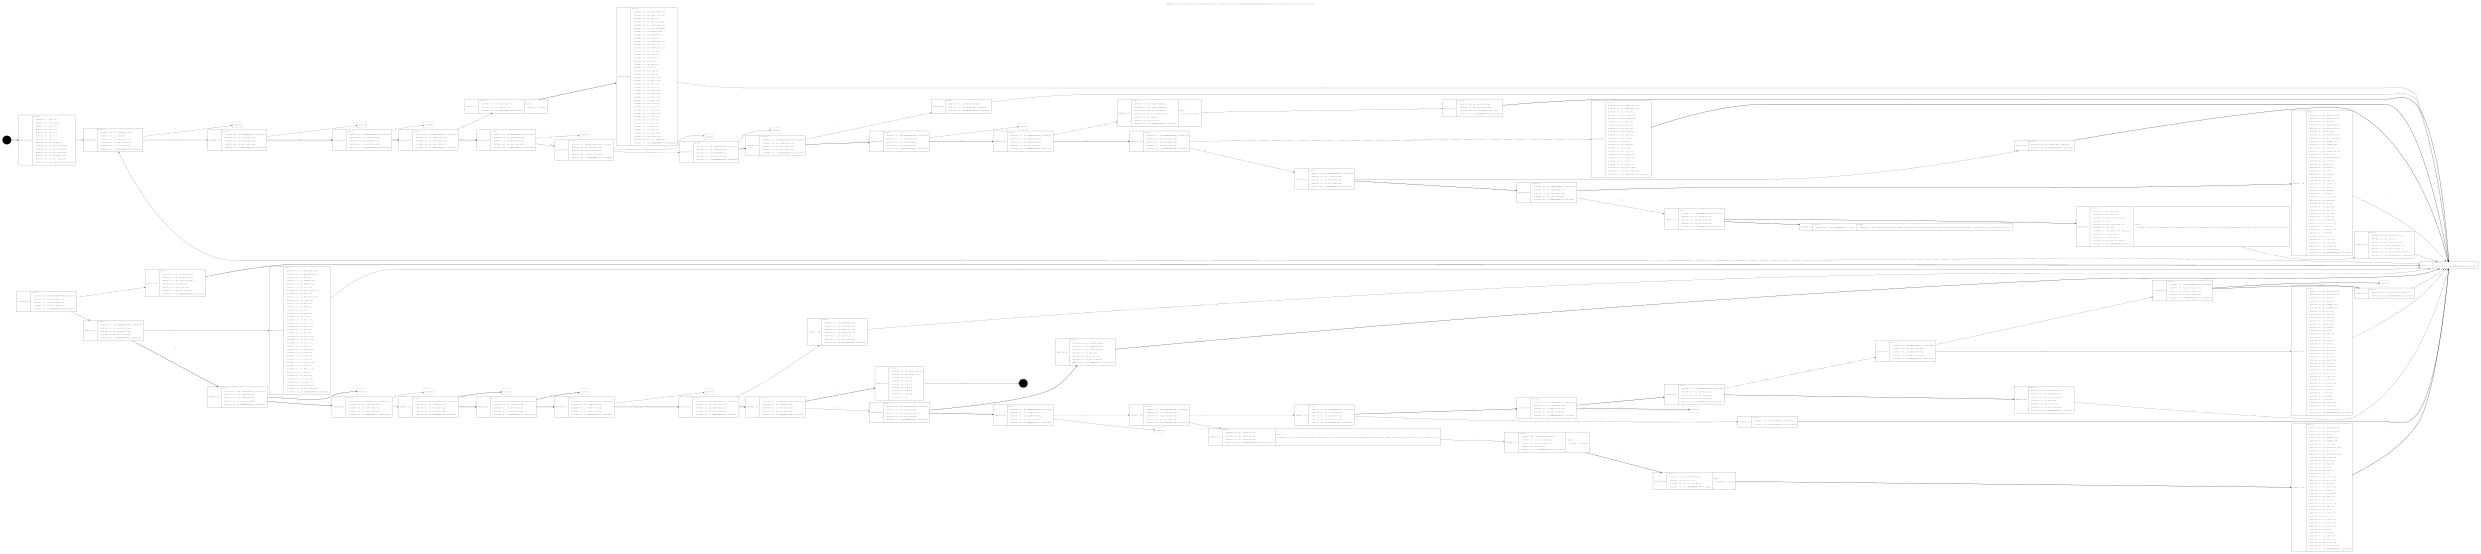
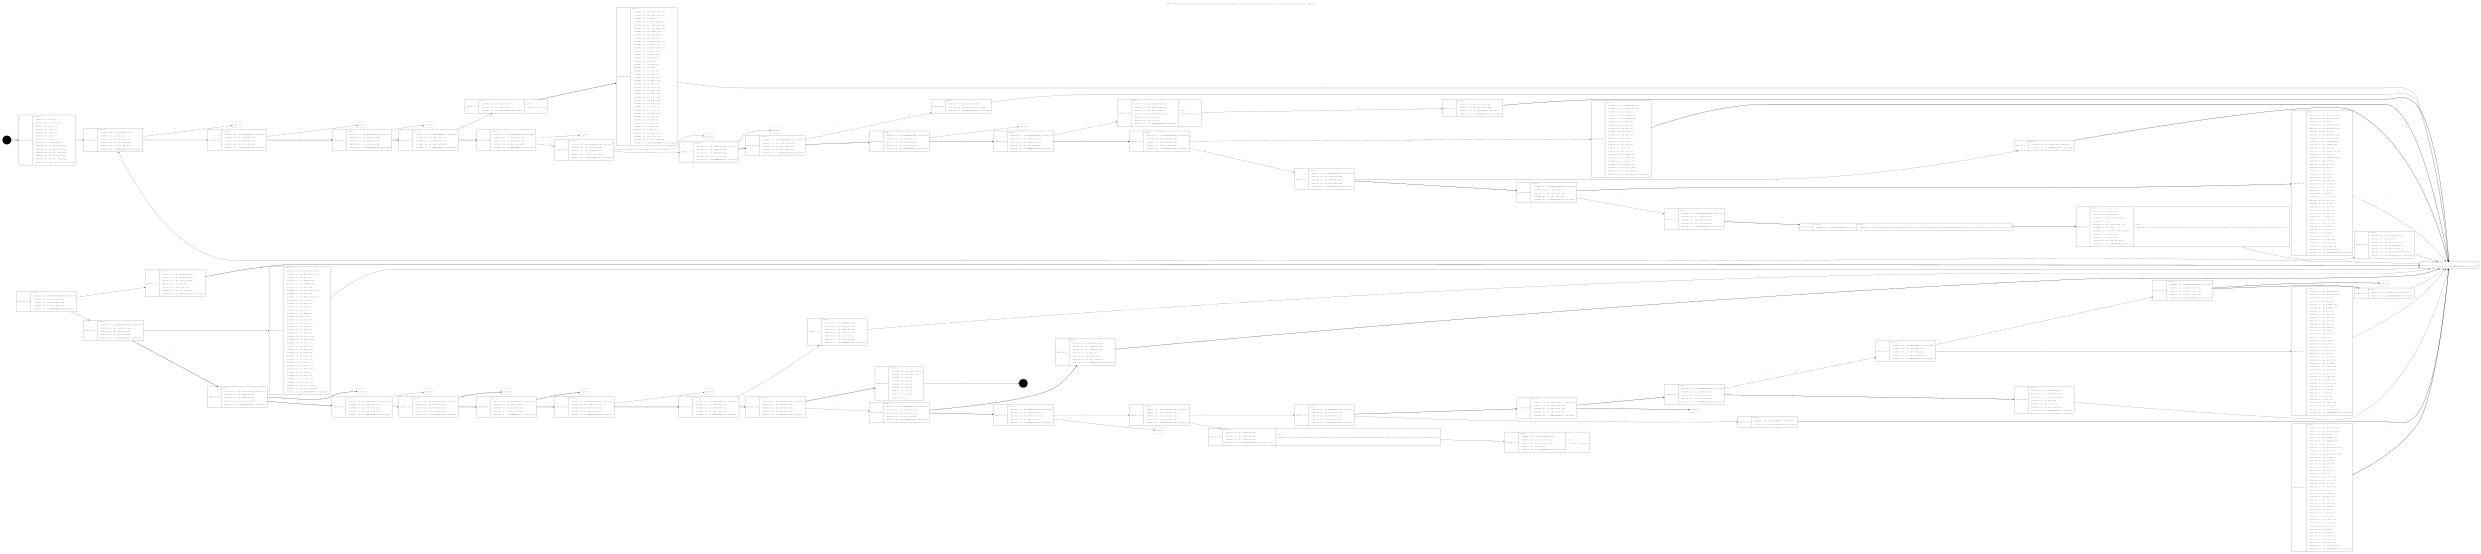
(1900, 221) -> (2044, 227)
(1694, 481) -> none
